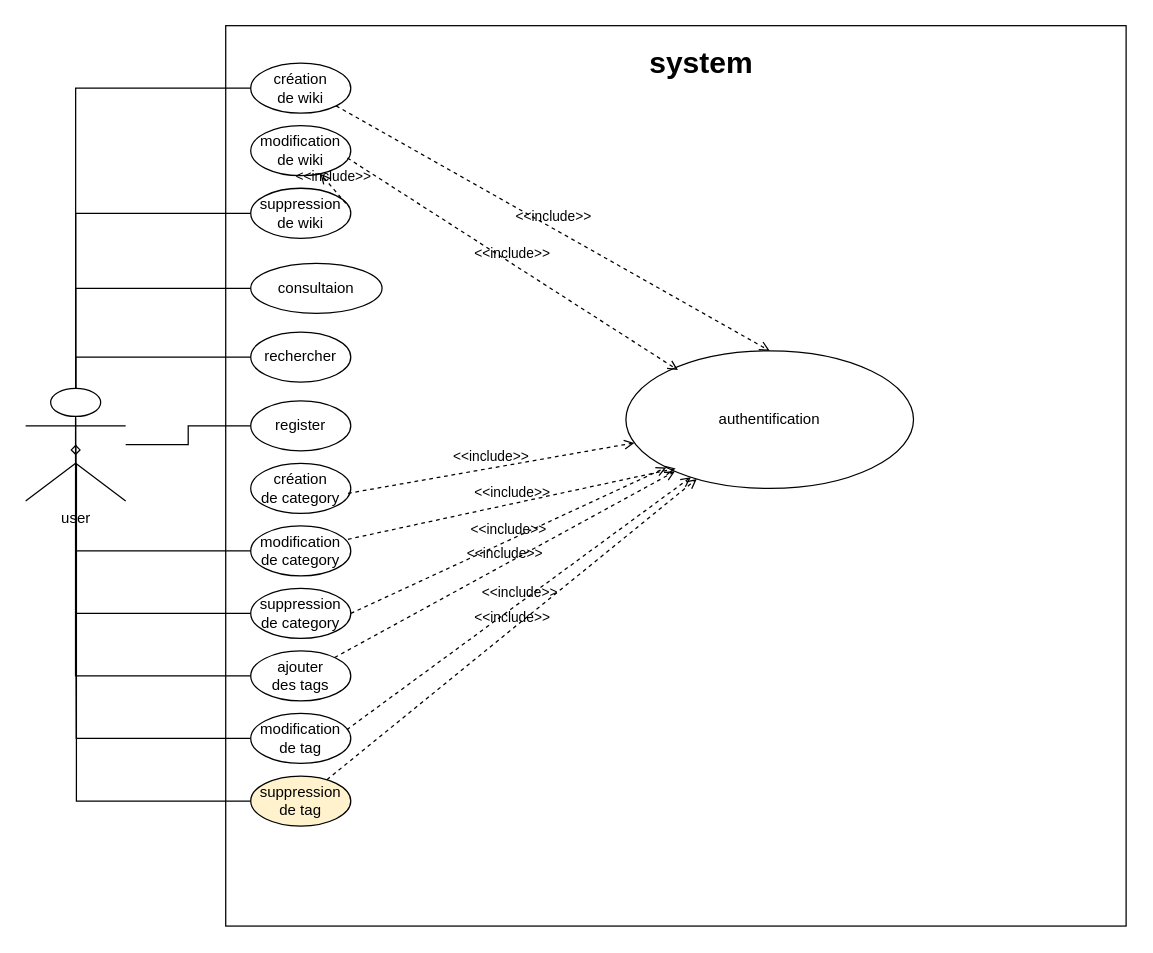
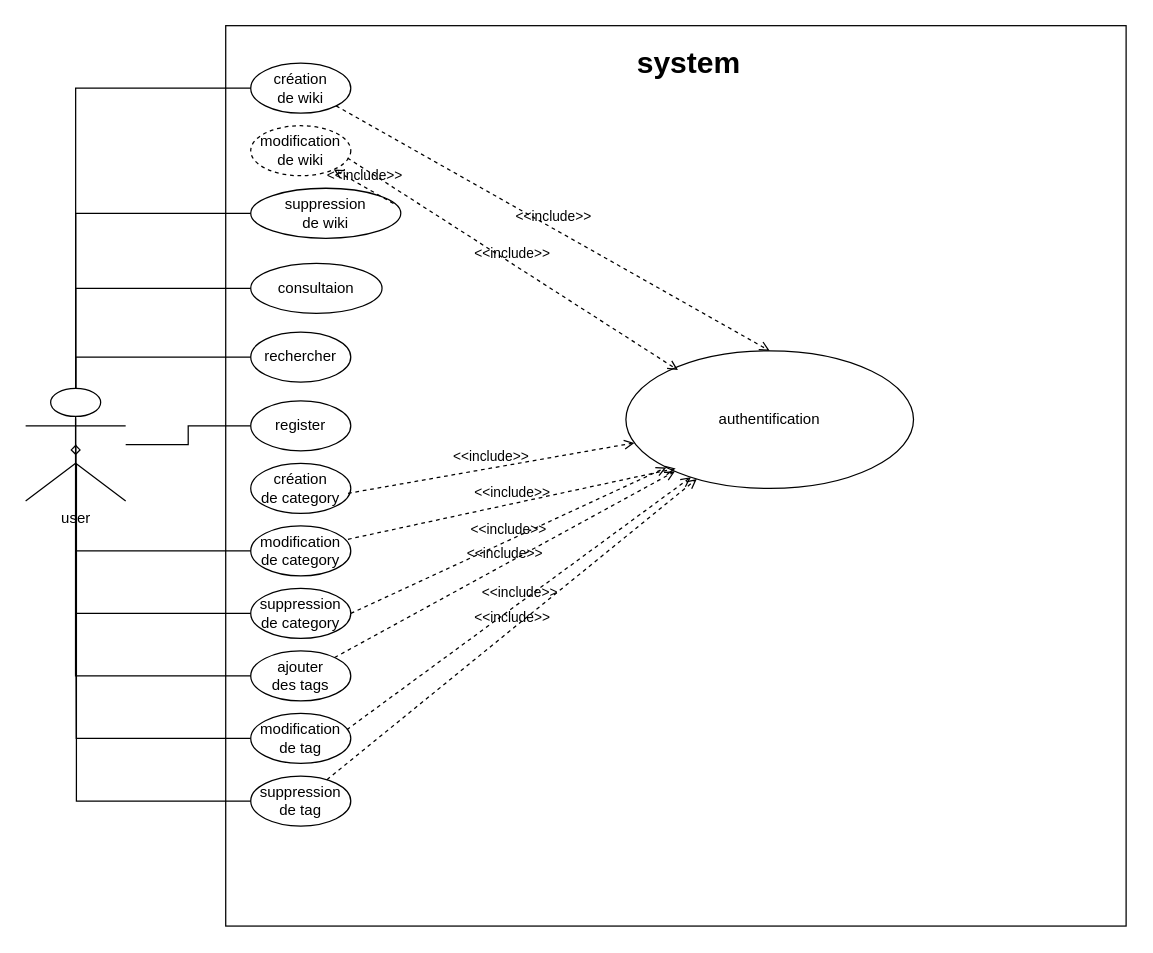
(701, 63) -> (688, 63)
(301, 151) -> (301, 151)
(301, 213) -> (326, 213)
(301, 801) -> (301, 801)
